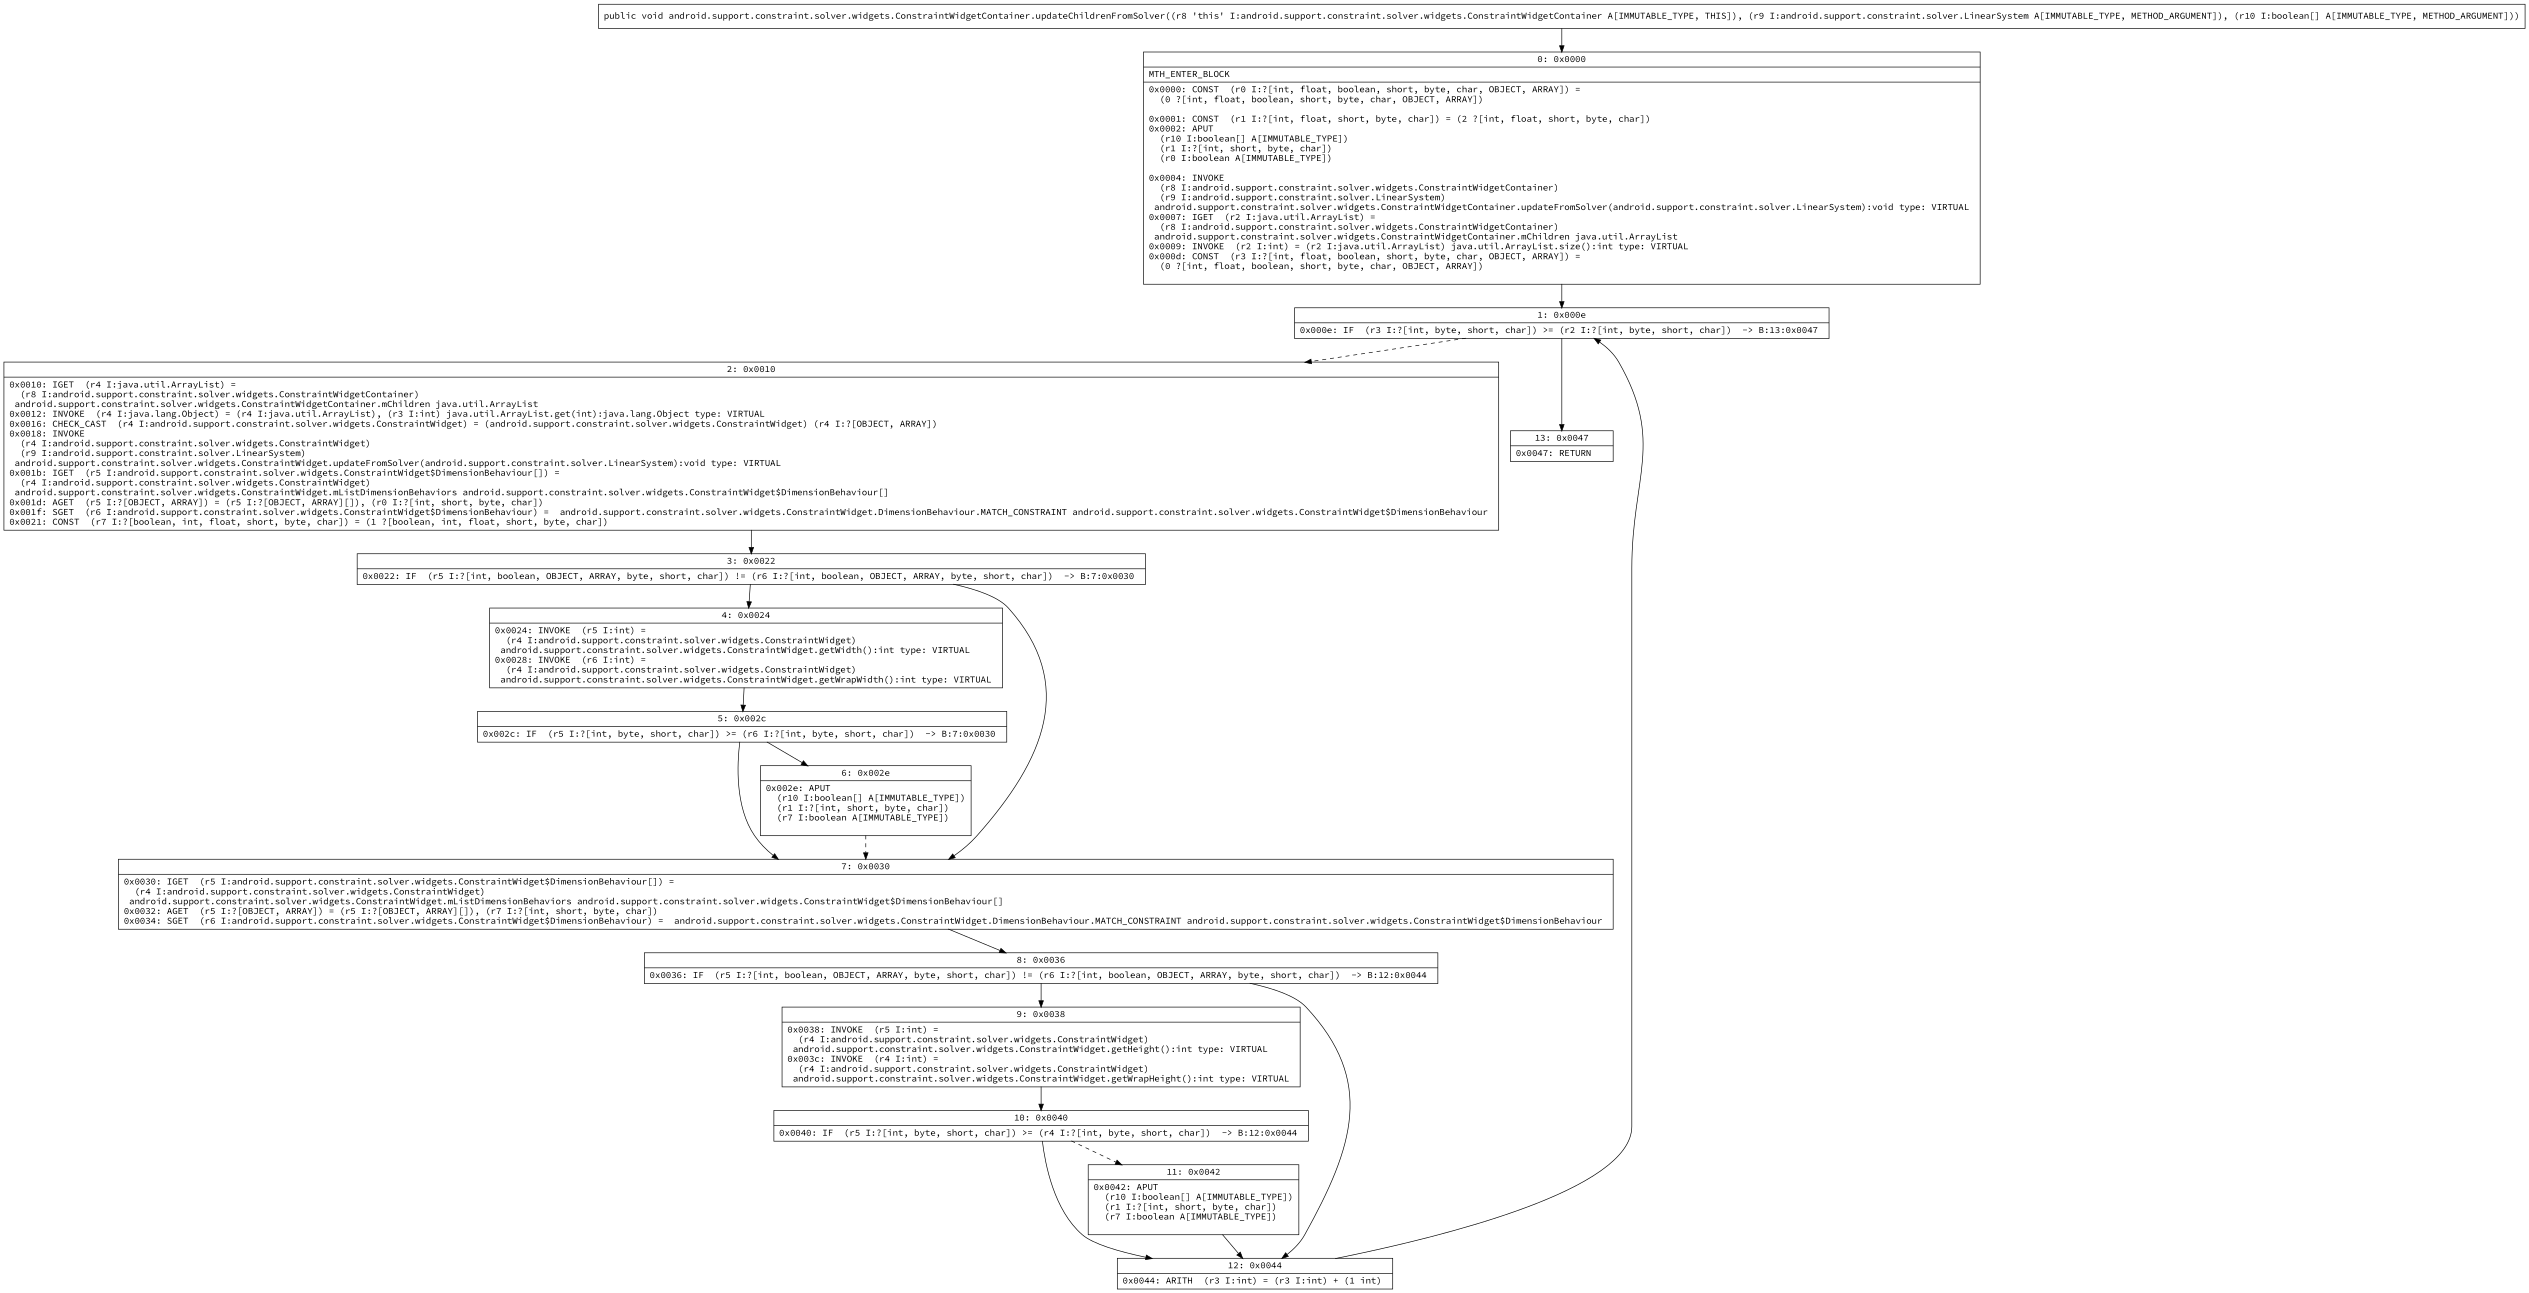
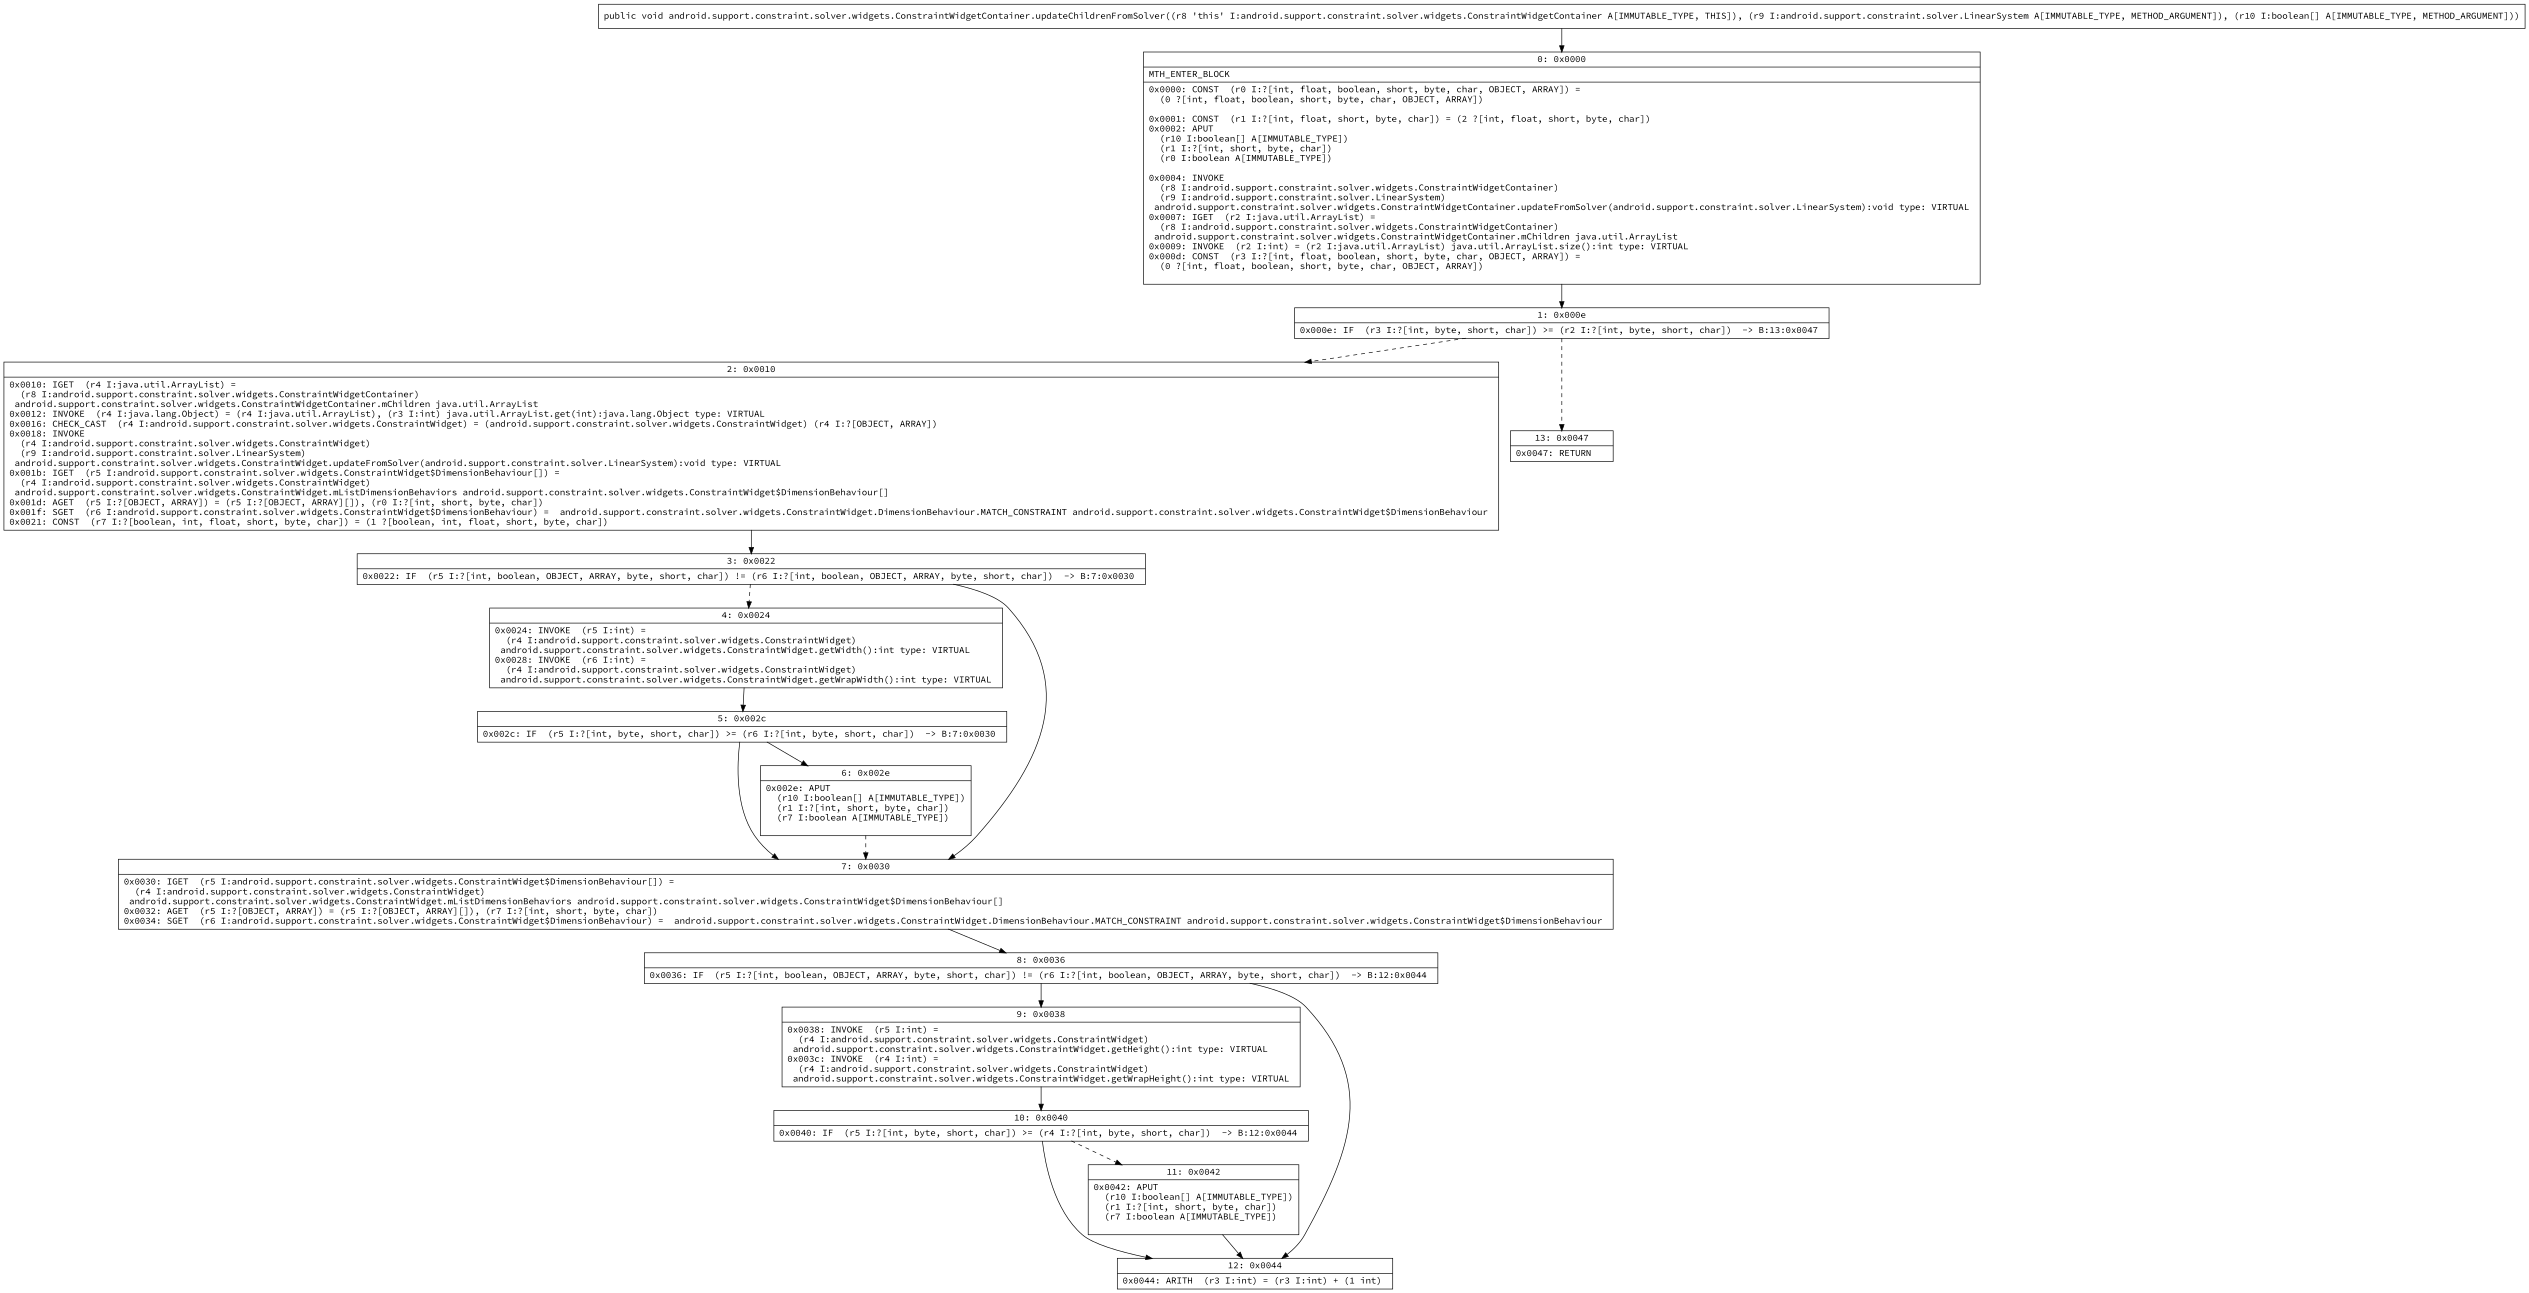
(1562, 381) -> (1562, 381)
(750, 593) -> (750, 593)
(1632, 896) -> none
